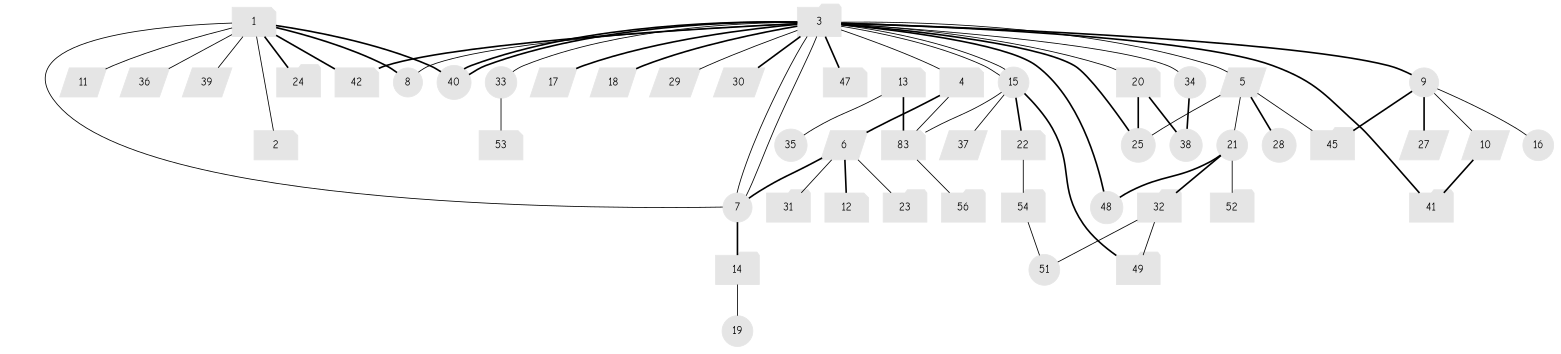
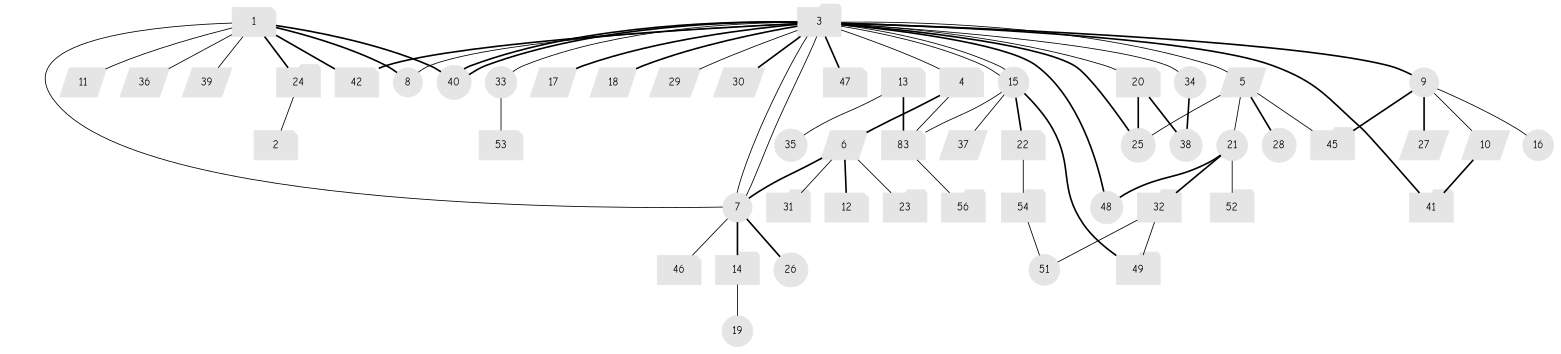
(265, 84) -> (287, 114)
none -> (679, 270)
none -> (791, 270)
